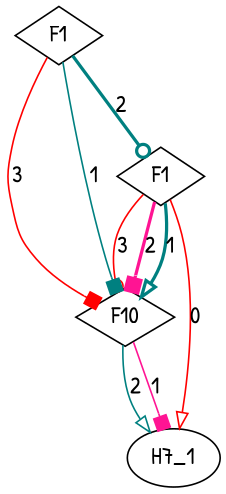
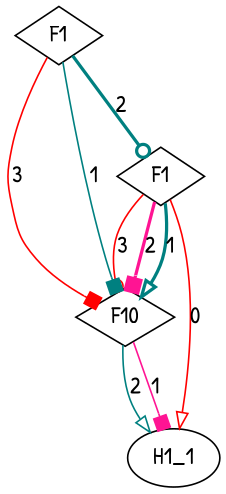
(174, 458) -> (174, 458)
